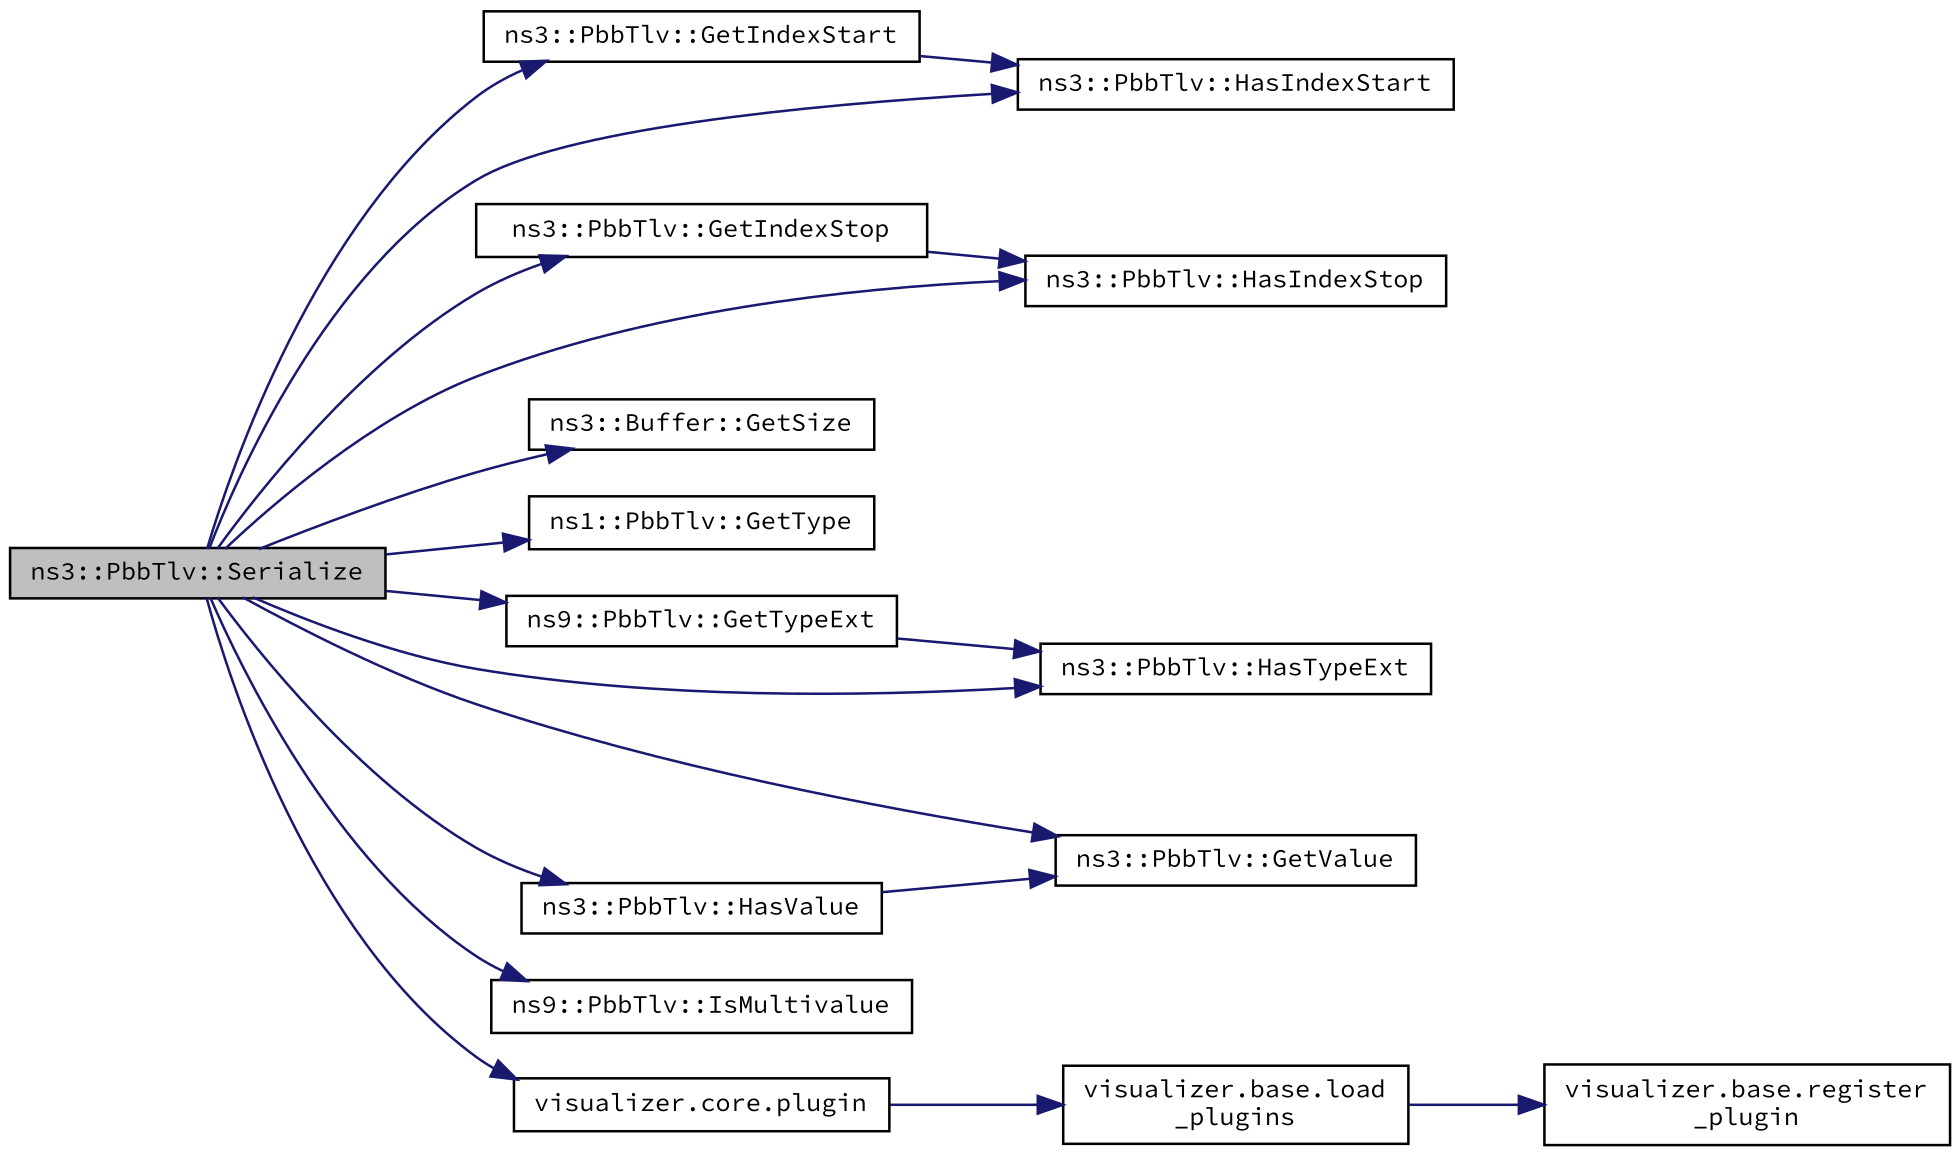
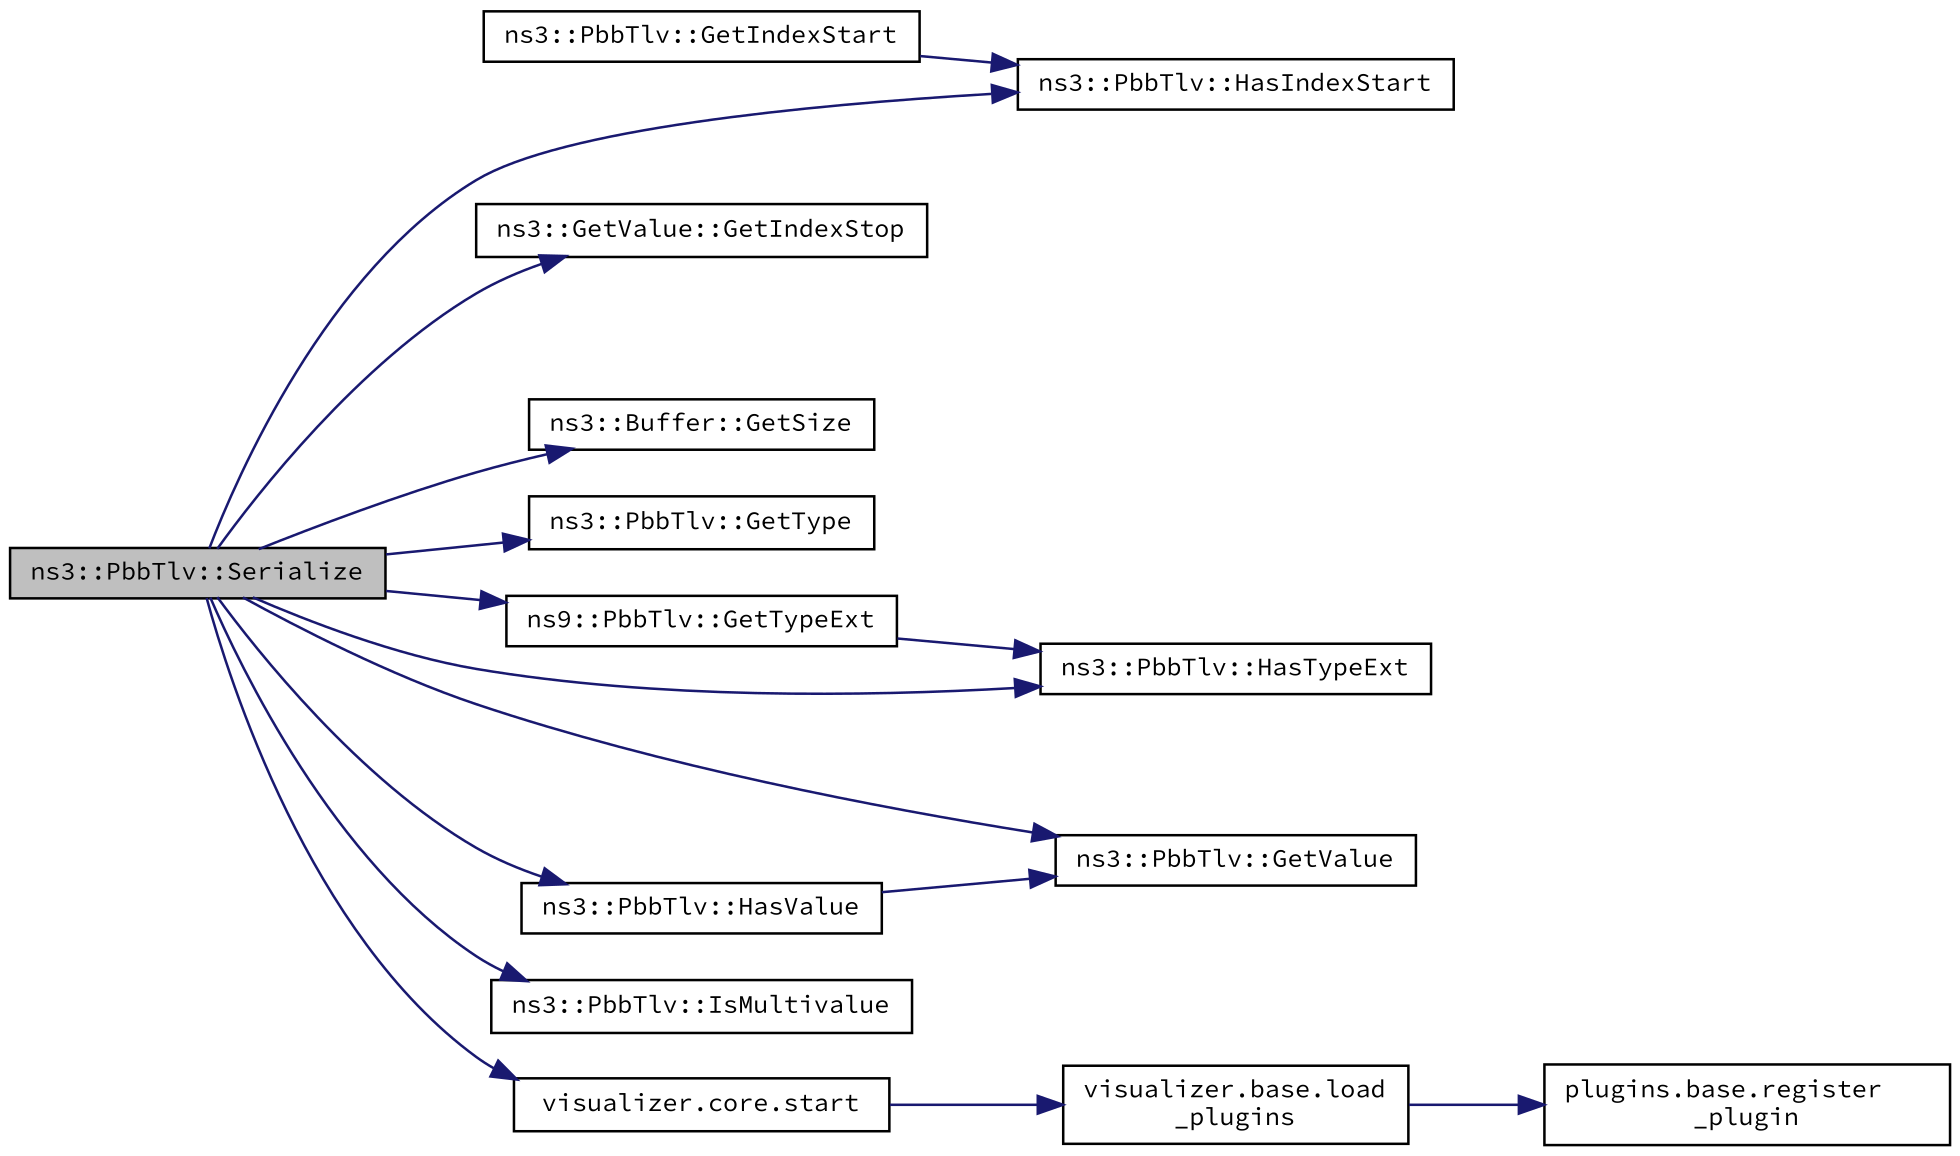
(702, 231) -> (702, 231)
(323, 280) -> none
(1236, 281) -> none
(702, 523) -> (702, 523)
(702, 1007) -> (702, 1007)
(702, 1105) -> (702, 1105)
(1747, 1105) -> (1747, 1105)
